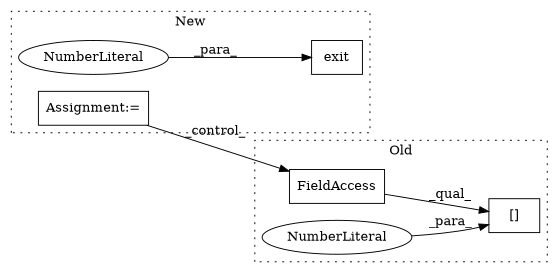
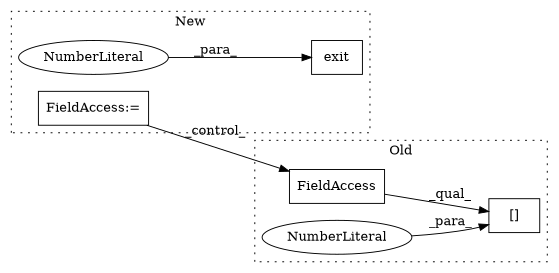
(93, 108) -> (93, 108)
